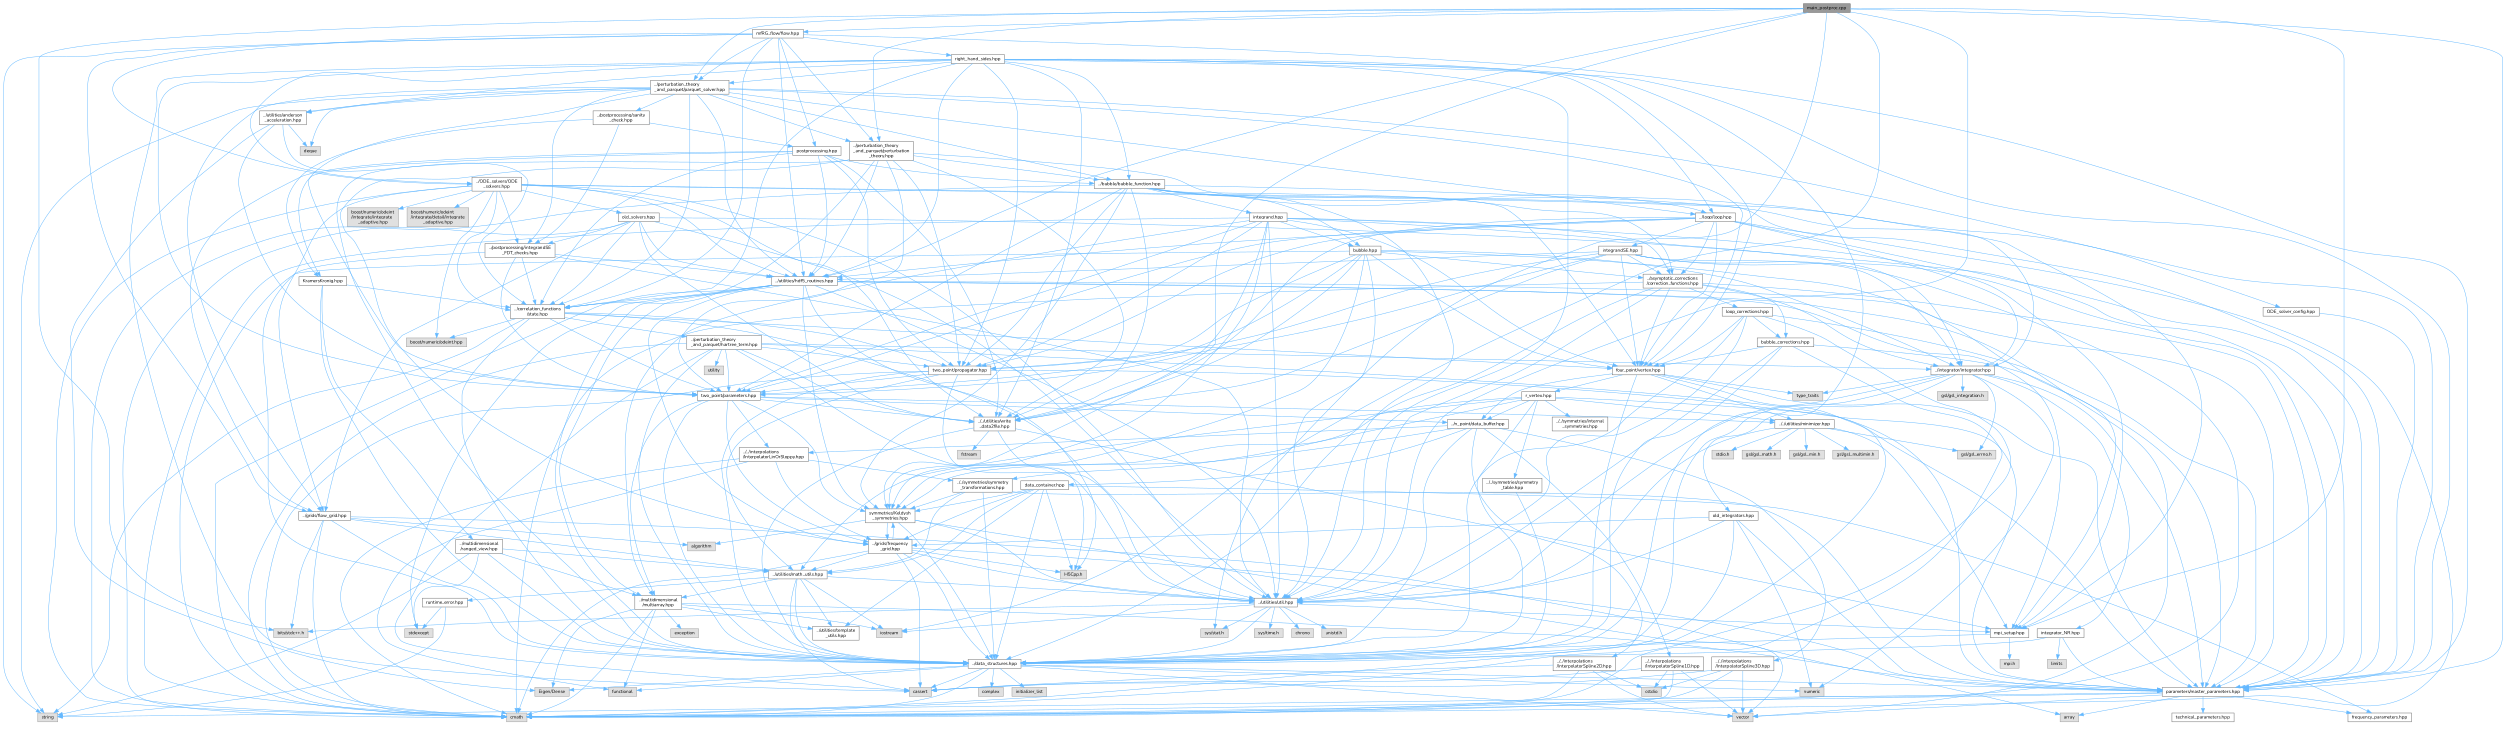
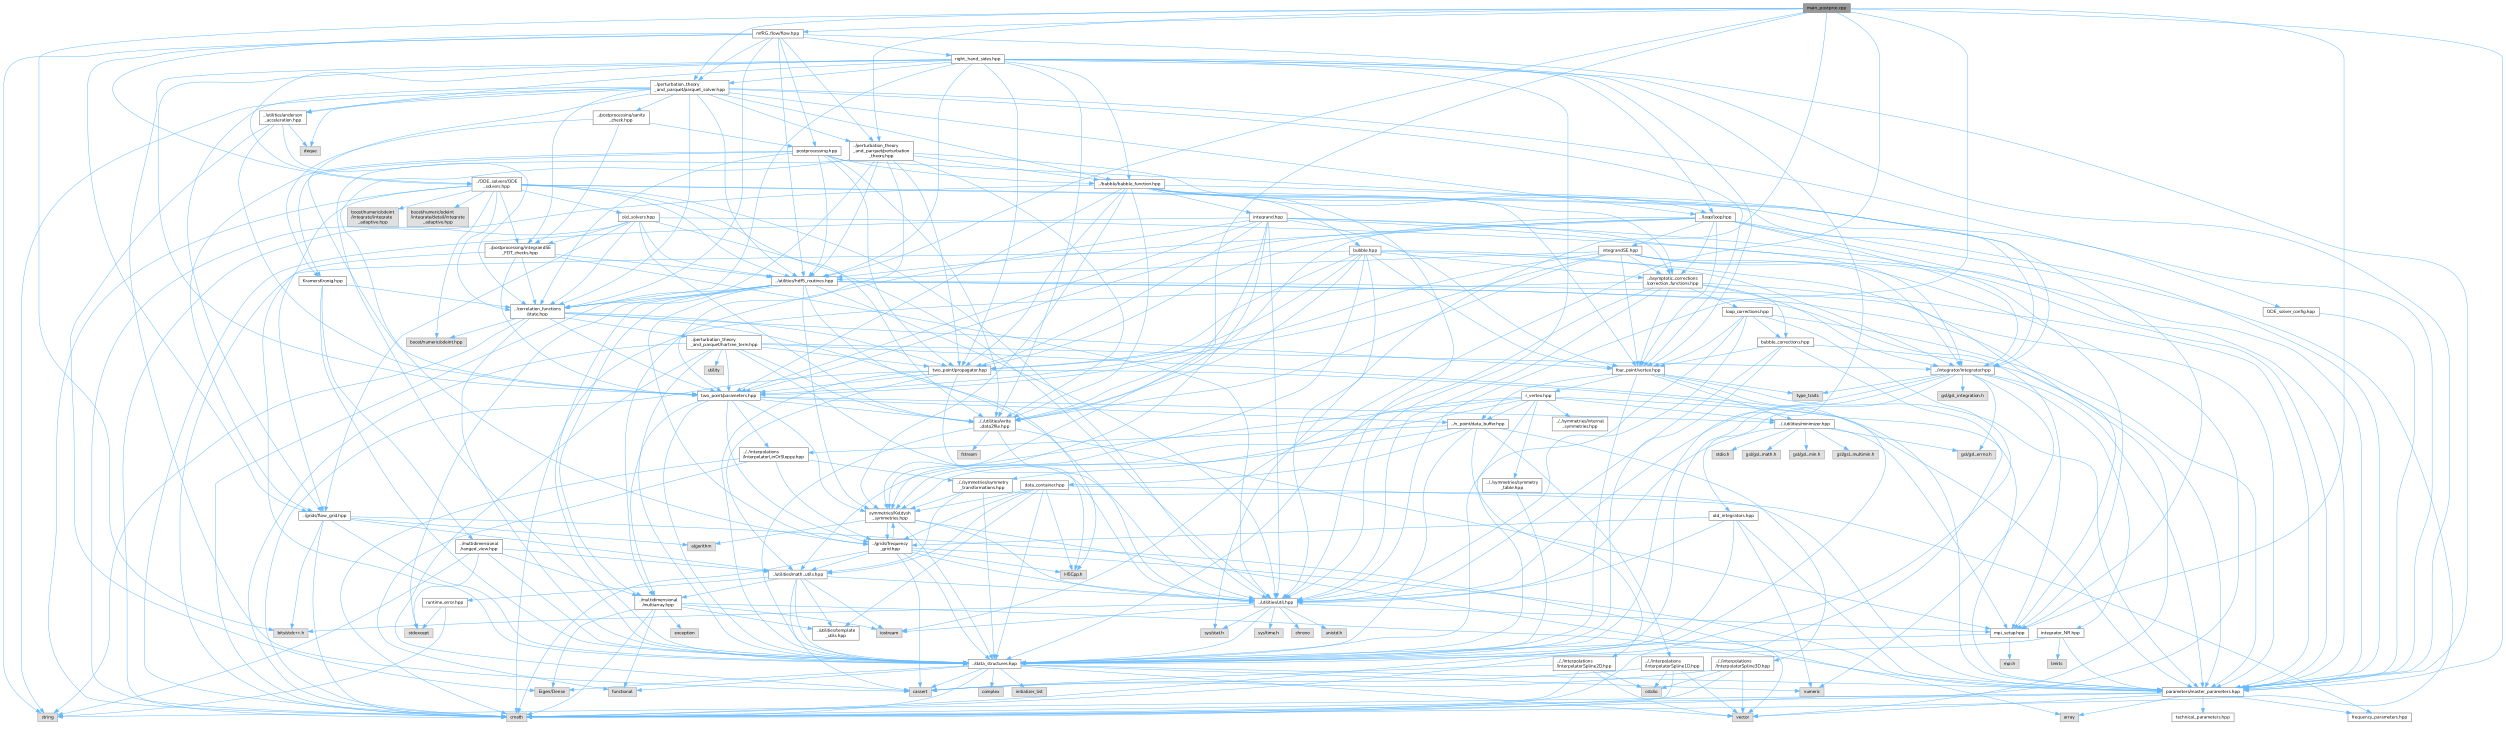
none -> (1365, 187)
(1314, 233) -> none
